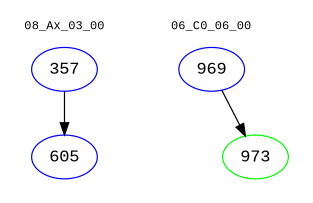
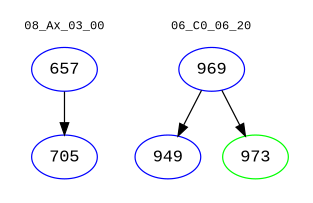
(212, 26) -> (212, 26)
(64, 69) -> (64, 69)
(64, 157) -> (64, 157)
none -> (168, 157)
